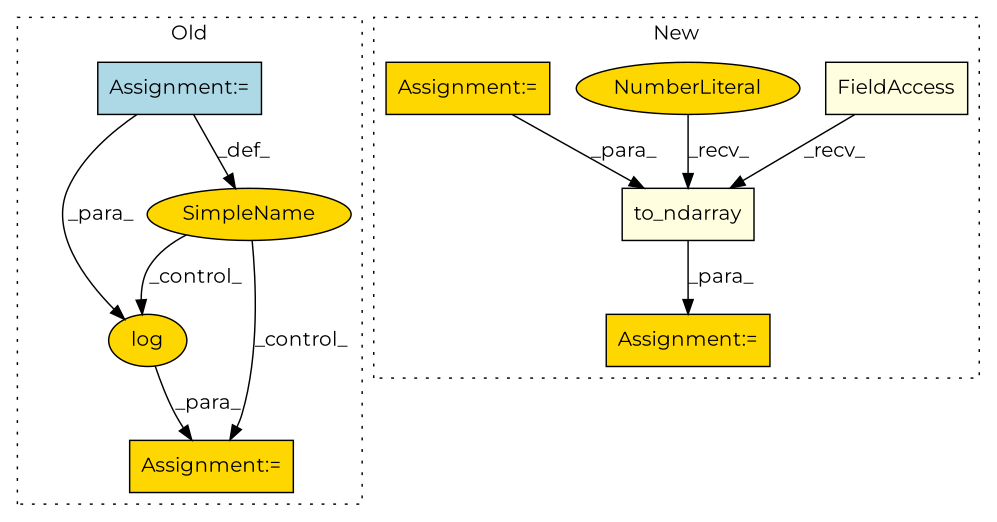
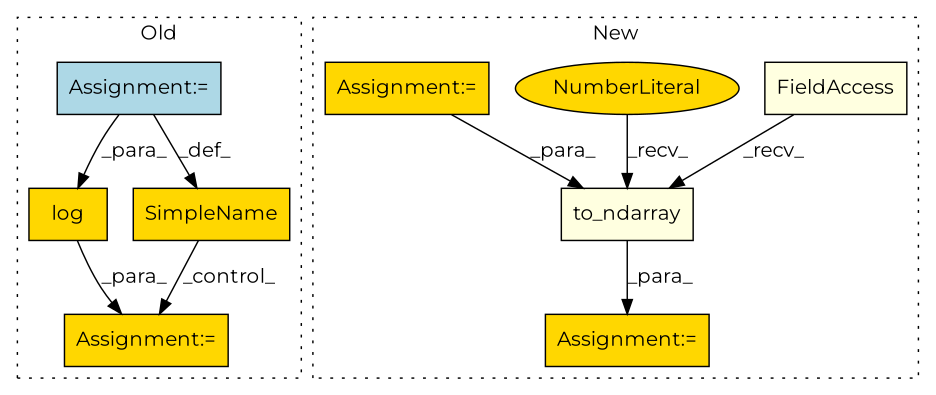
(249, 214) -> (211, 214)
(153, 261) -> none
(148, 340) -> (68, 214)
